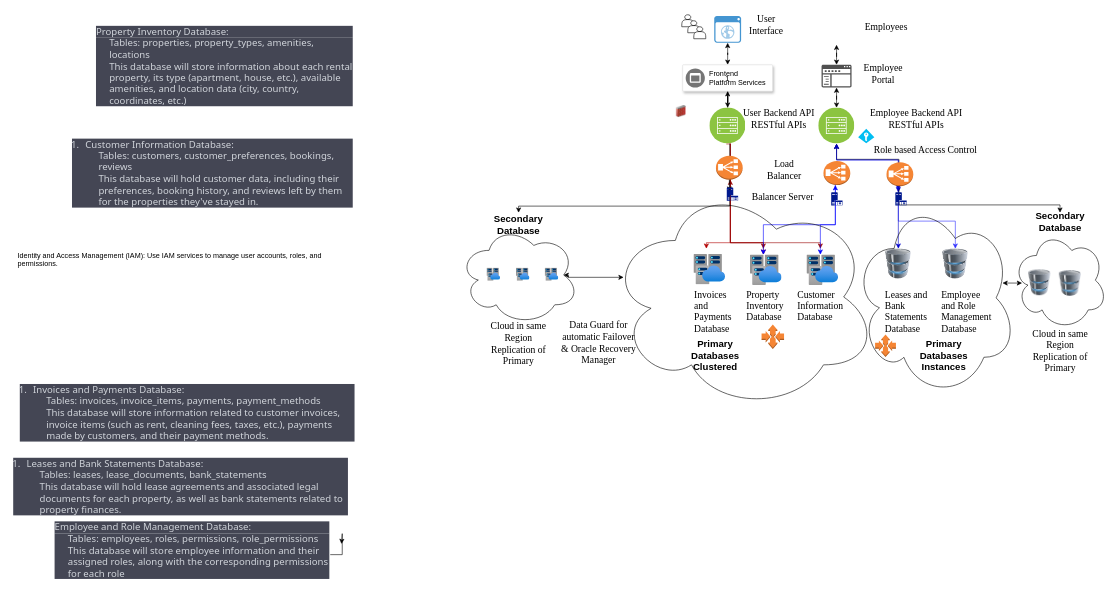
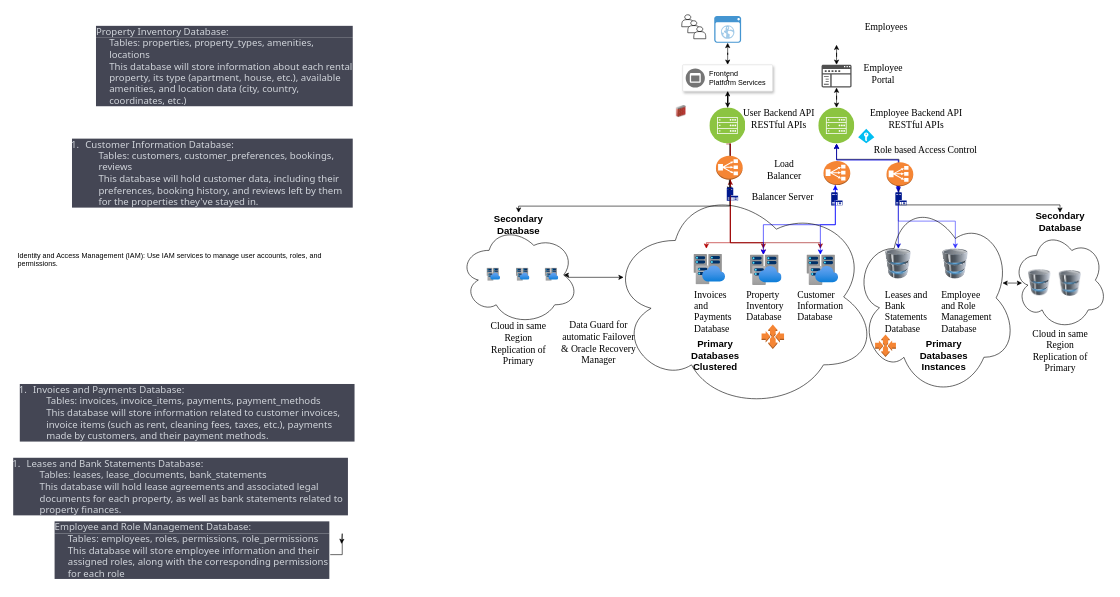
(766, 25) -> none
